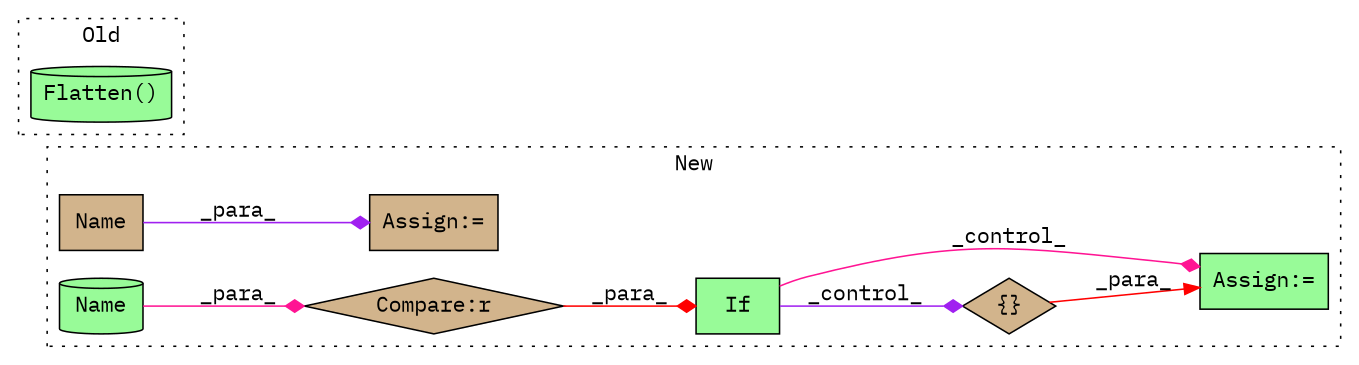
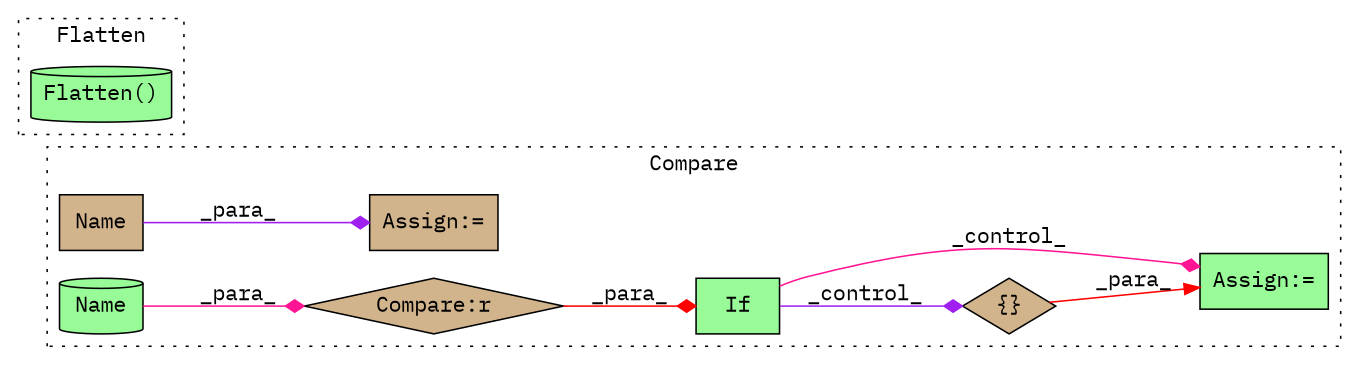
(101, 36) -> (101, 36)
(694, 165) -> (694, 165)
